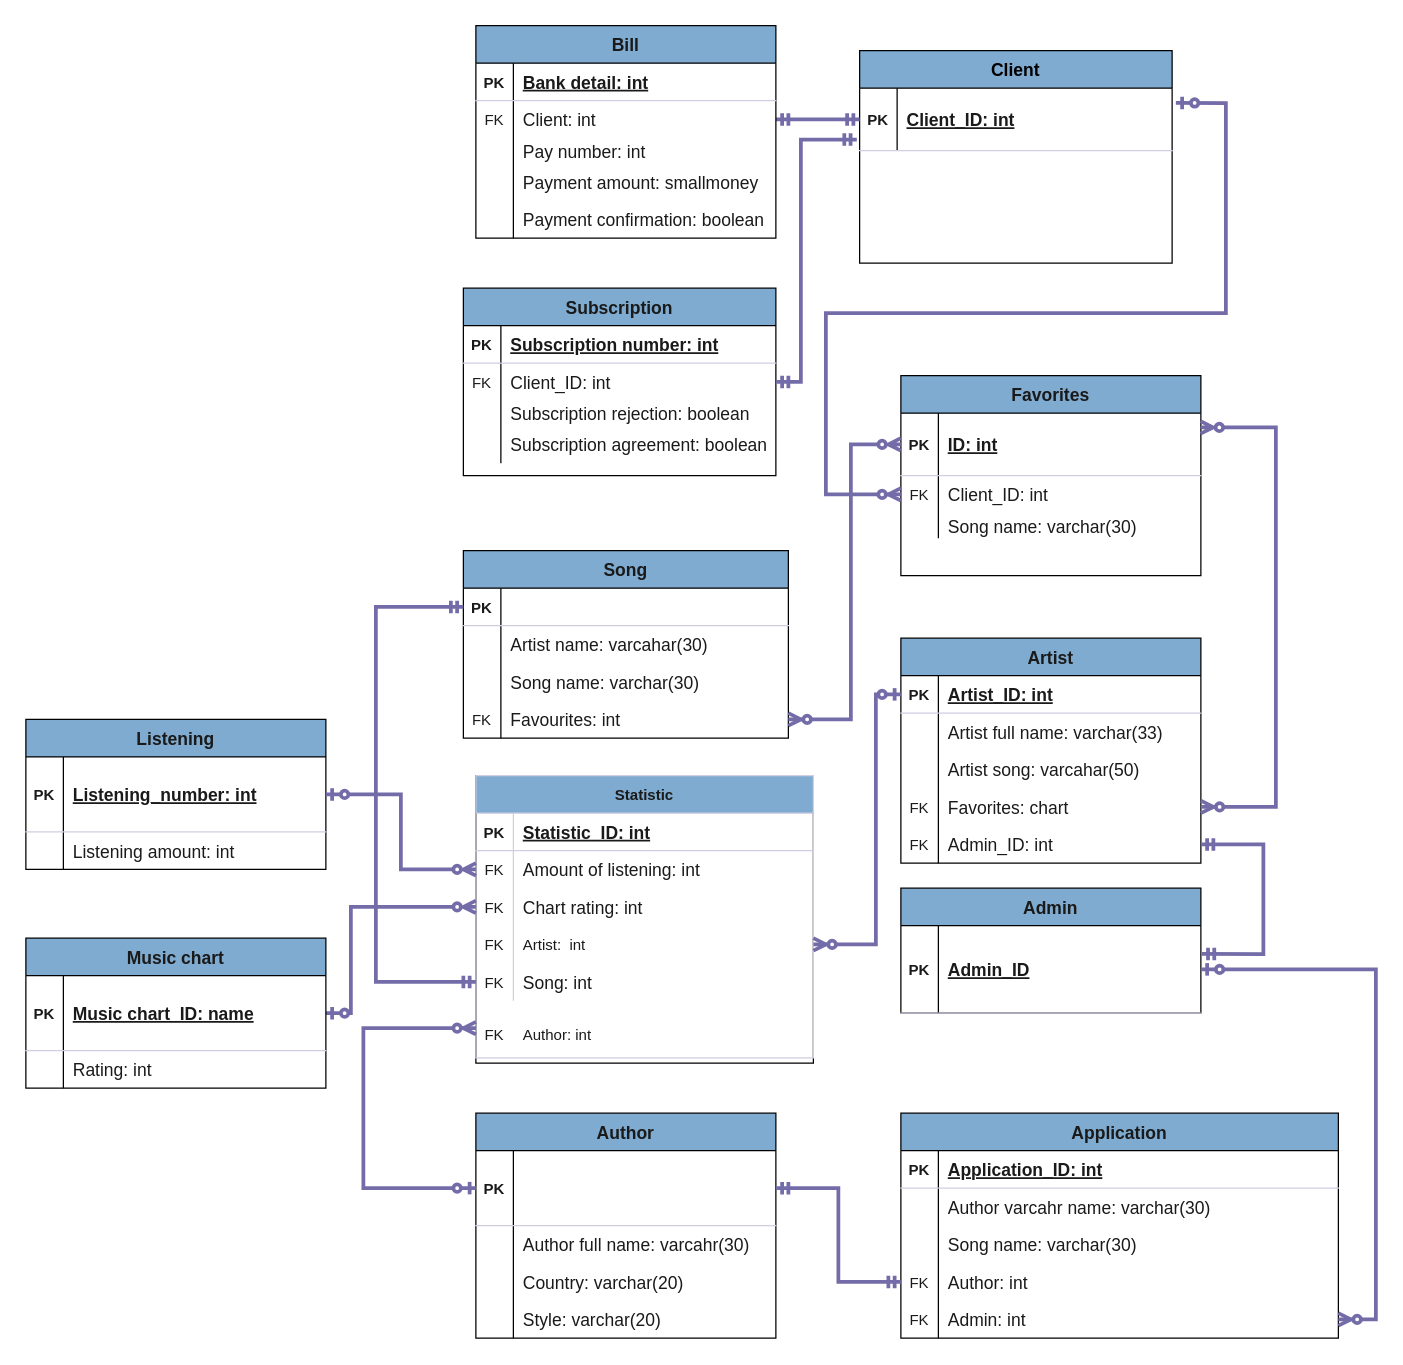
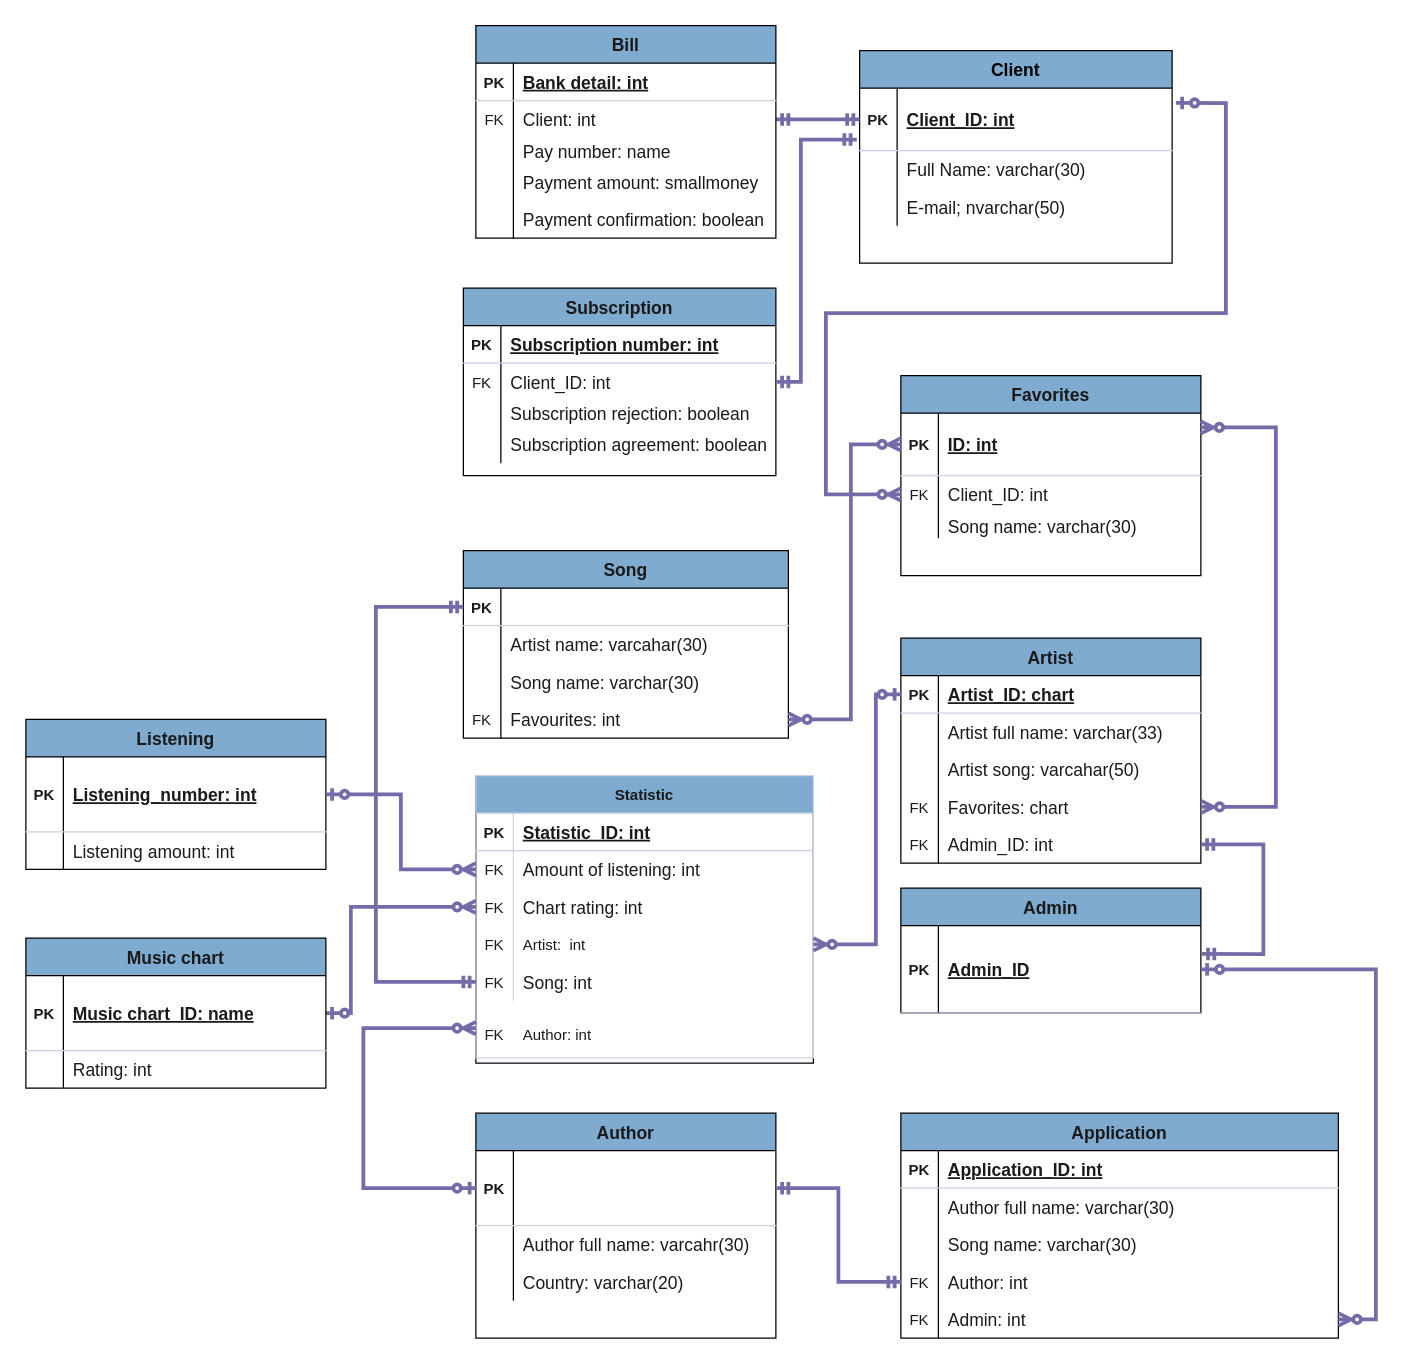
(587, 152) -> (594, 152)
none -> (1034, 169)
none -> (1034, 207)
(1007, 695) -> (1019, 695)
(1095, 1208) -> (1076, 1208)
(644, 1319) -> none
